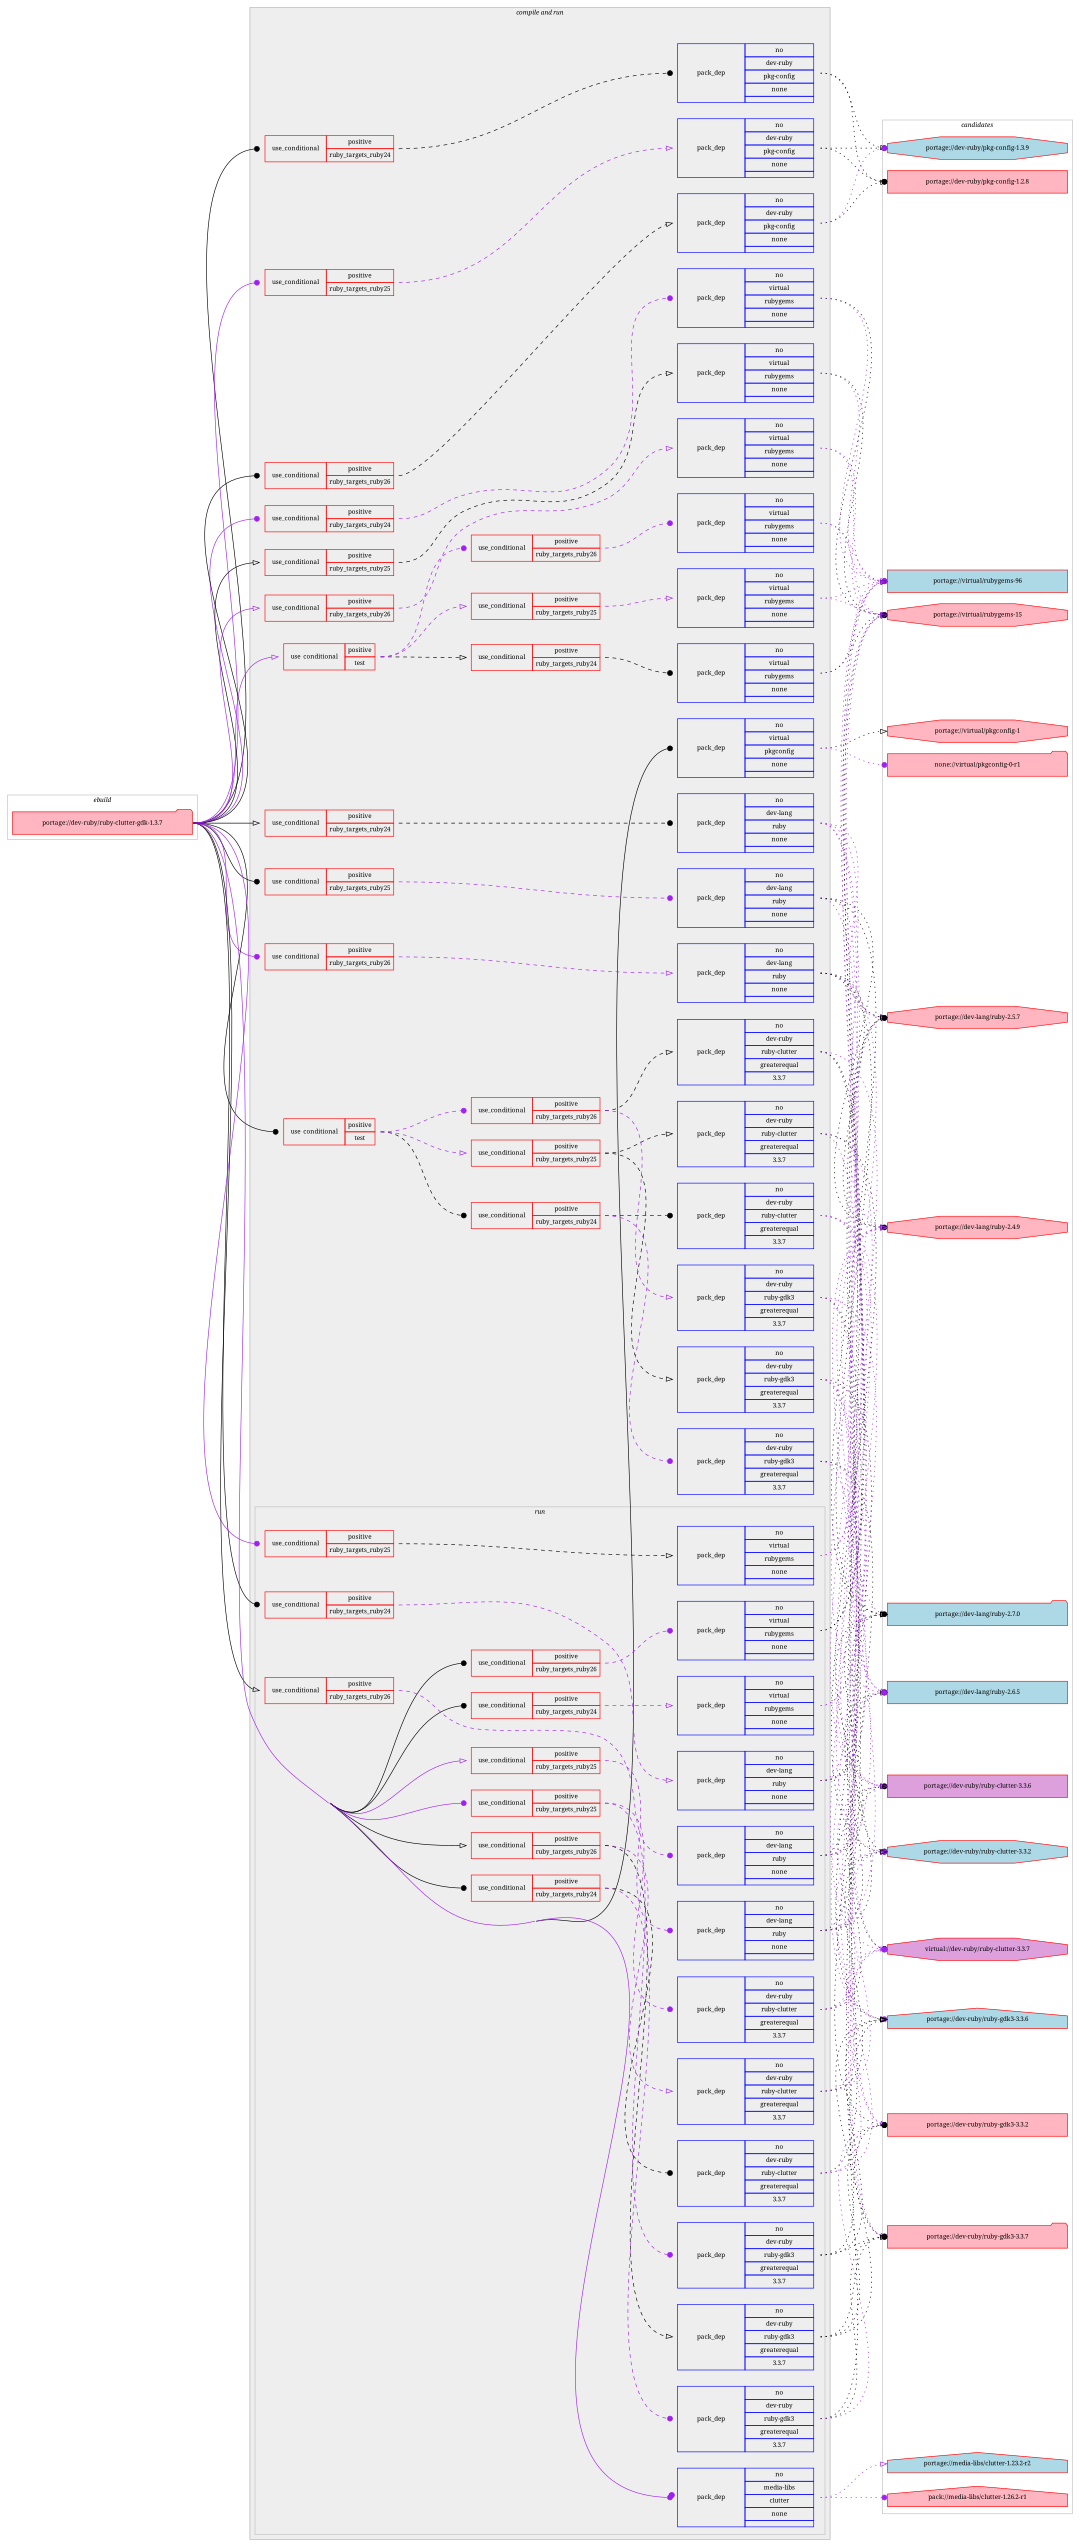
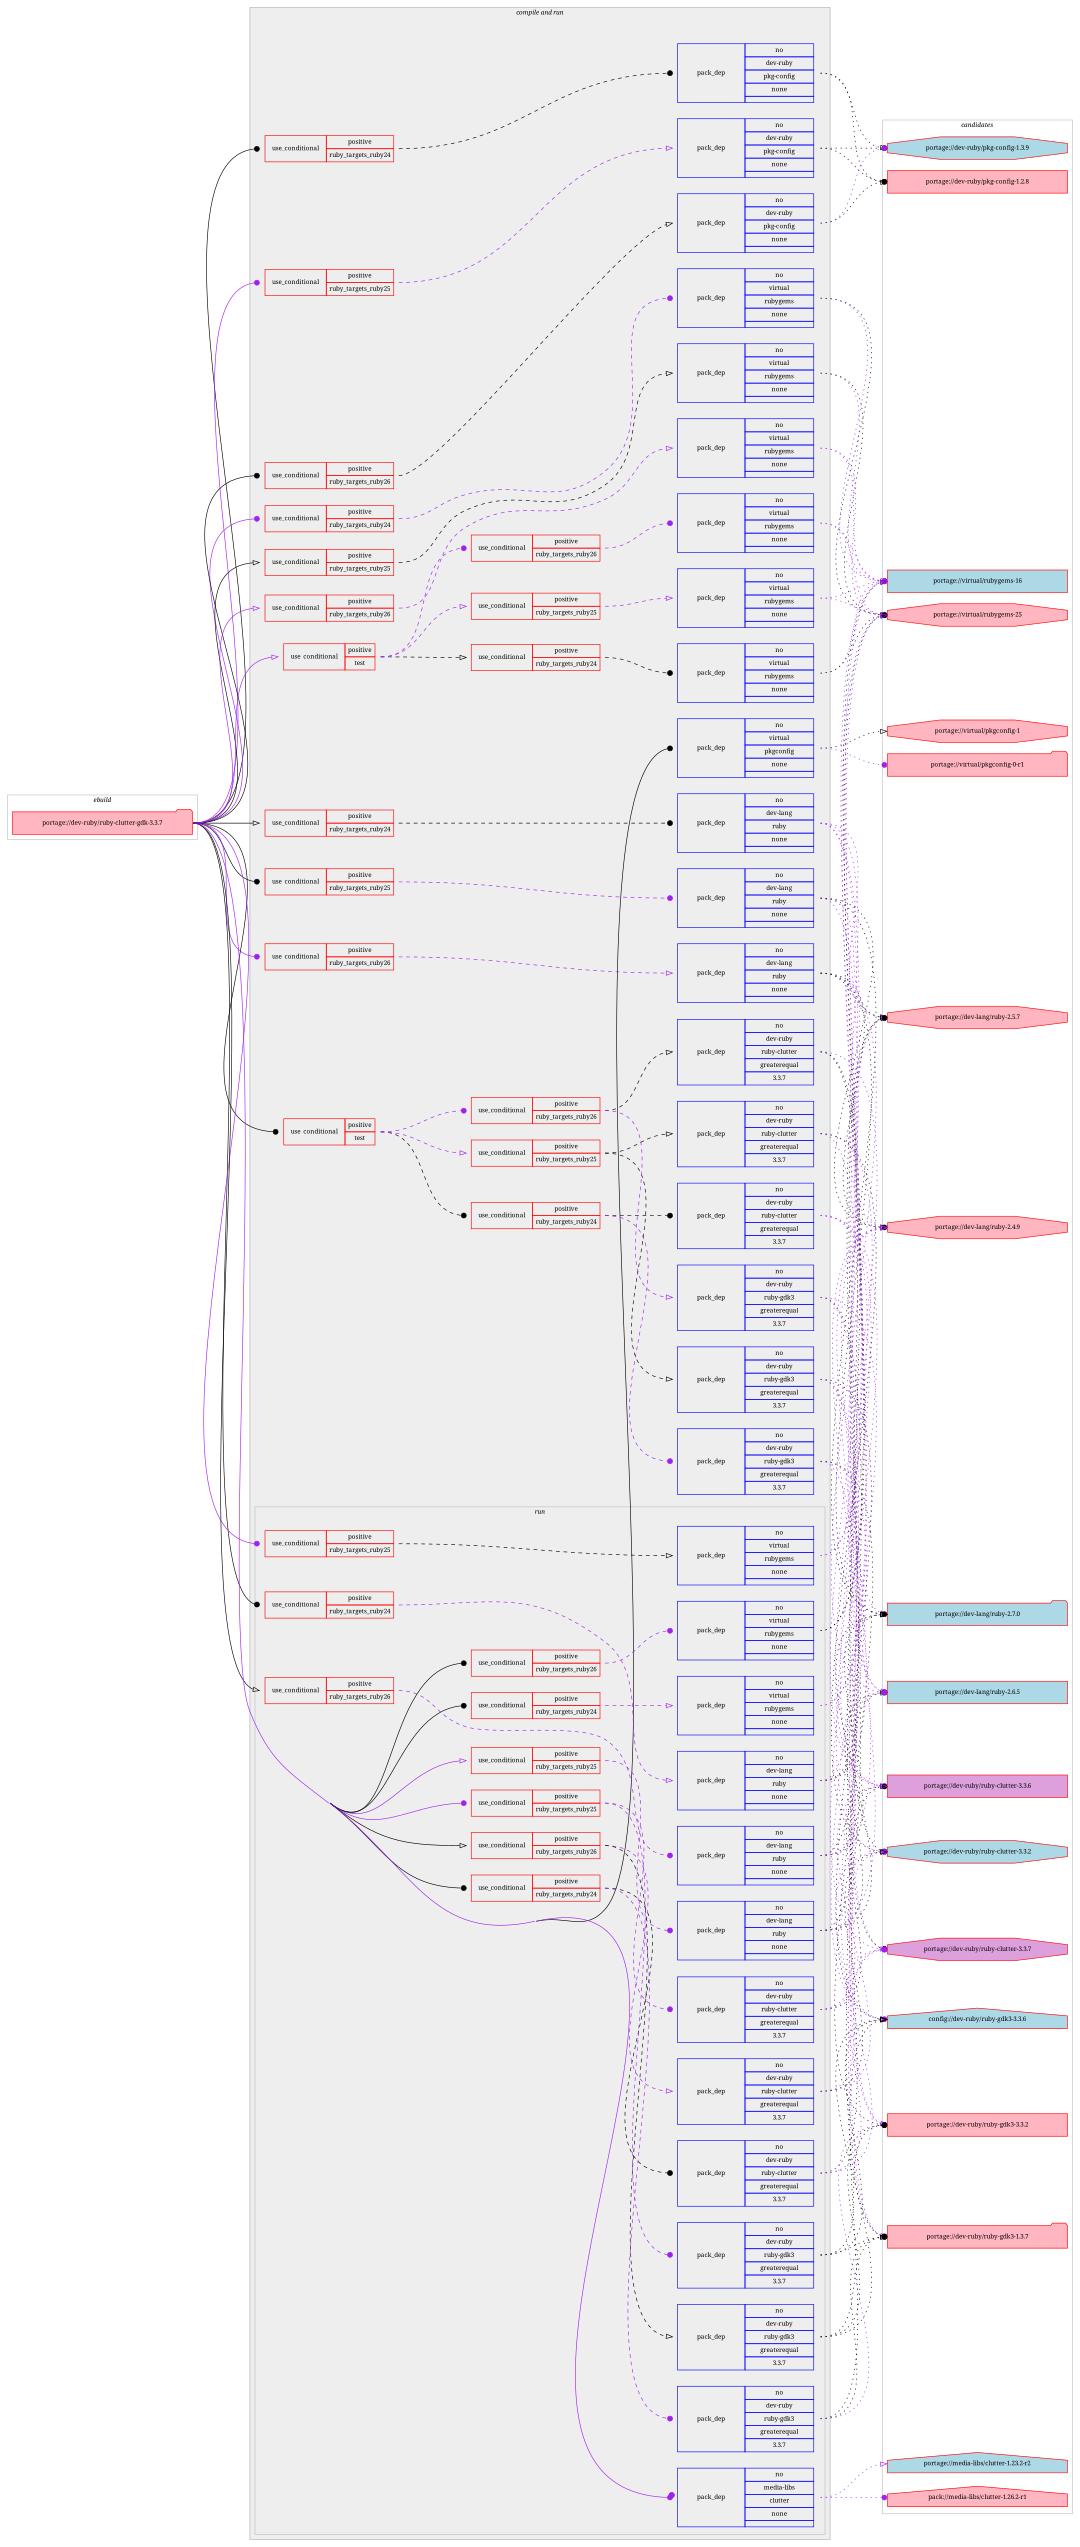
(978, 581) -> (978, 581)
(978, 615) -> (978, 615)
(978, 765) -> (978, 765)
(102, 823) -> (102, 823)
(978, 1949) -> (978, 1949)
(978, 2019) -> (978, 2019)
(978, 2237) -> (978, 2237)
